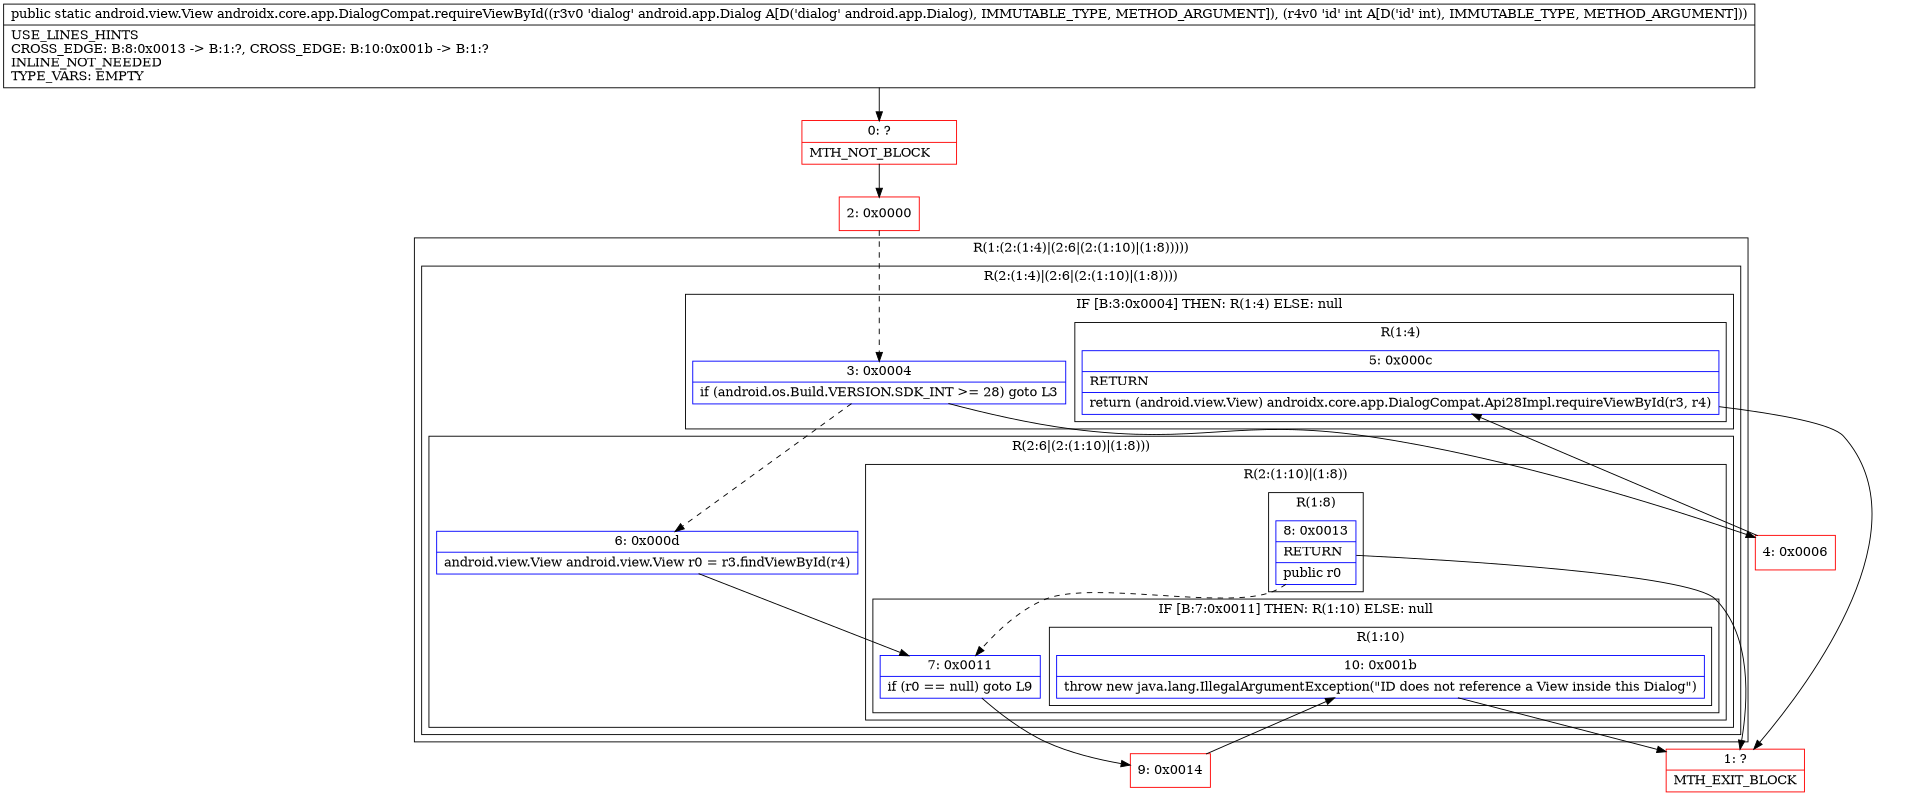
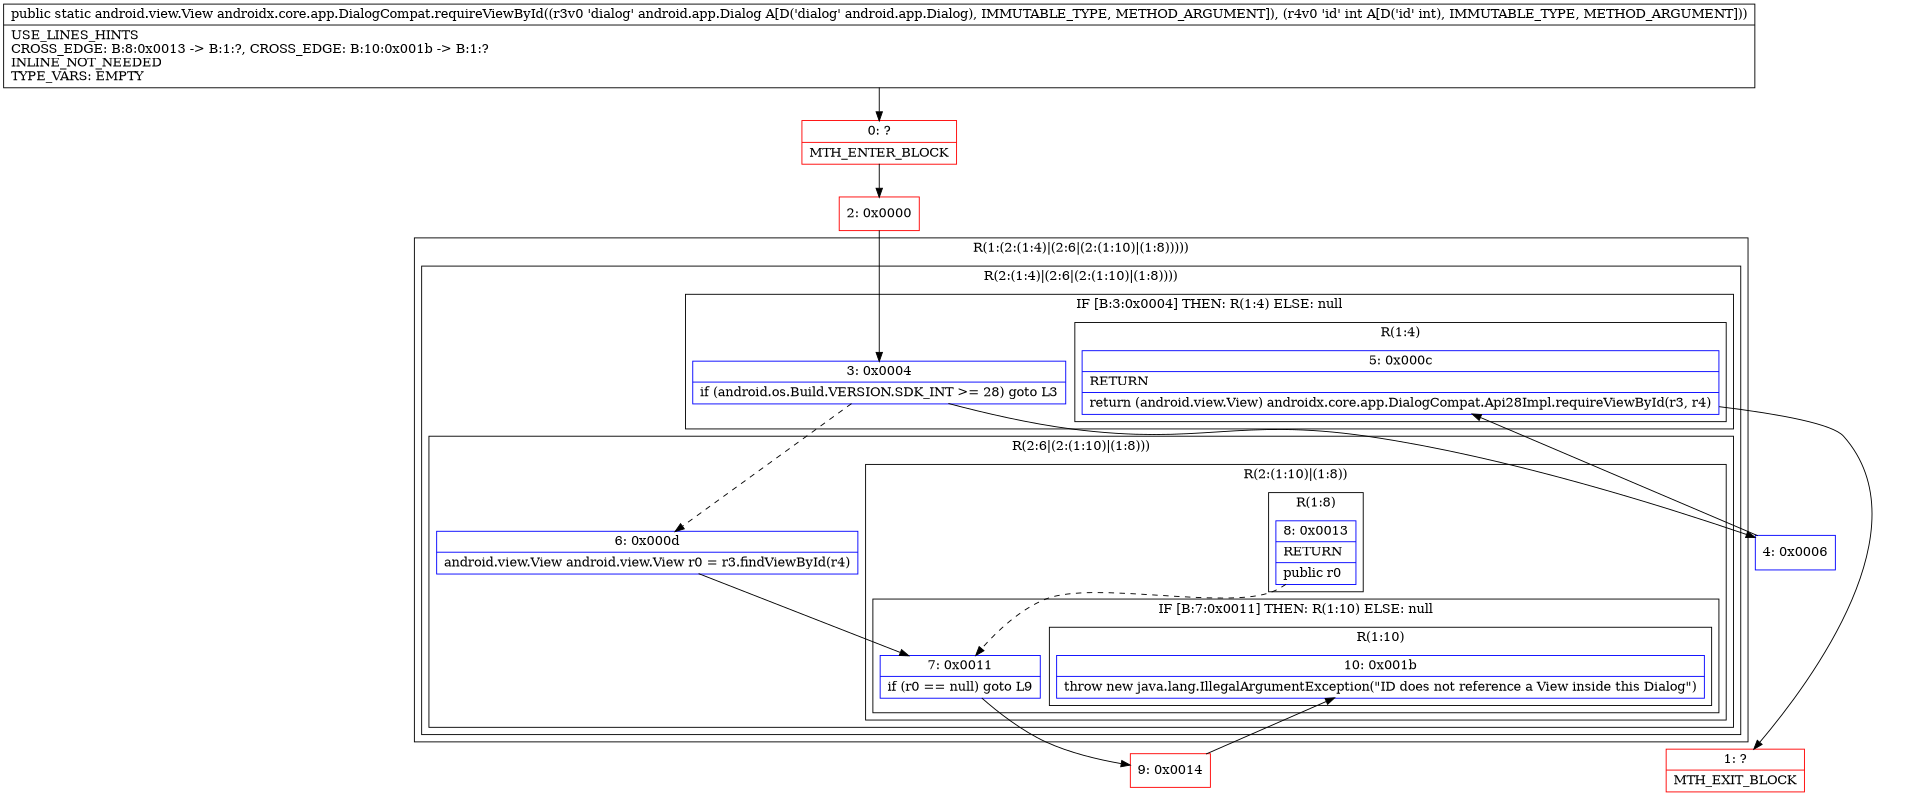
(870, 153) -> (879, 153)
(879, 288) -> (879, 288)
(1795, 553) -> (1795, 553)
(1612, 575) -> none
(1558, 724) -> none
